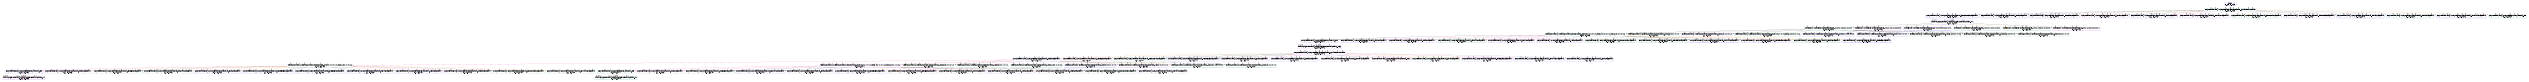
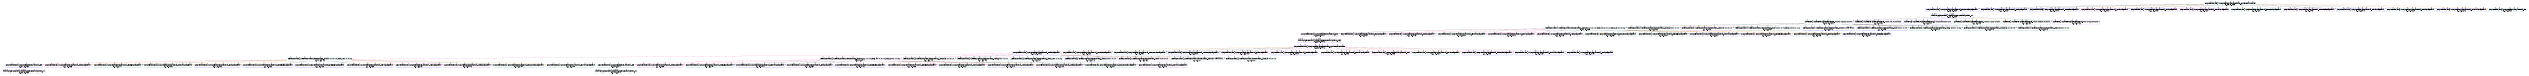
(2230, 4) -> none
